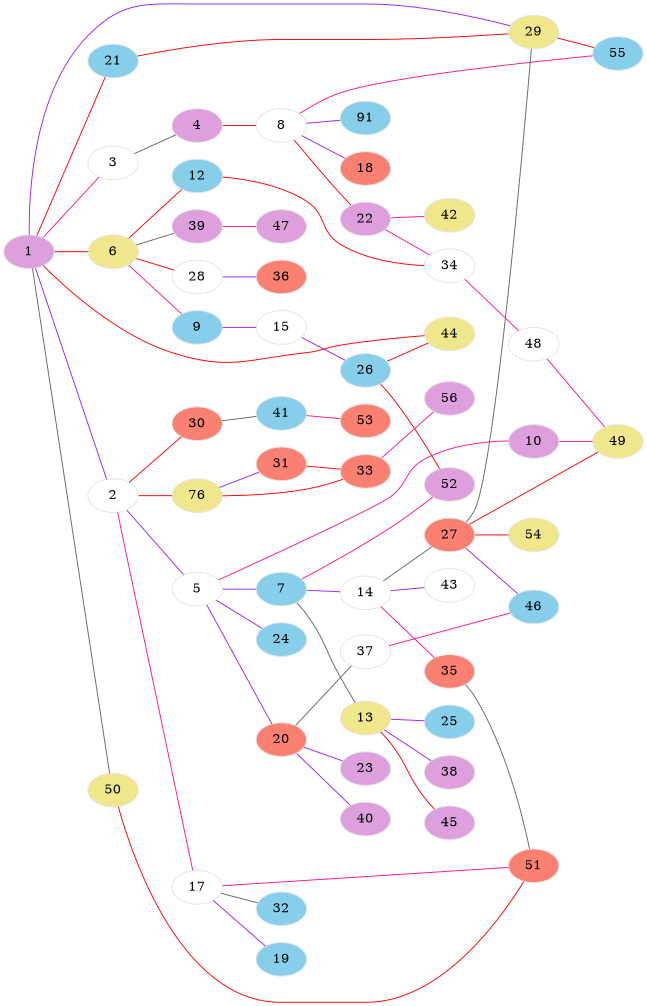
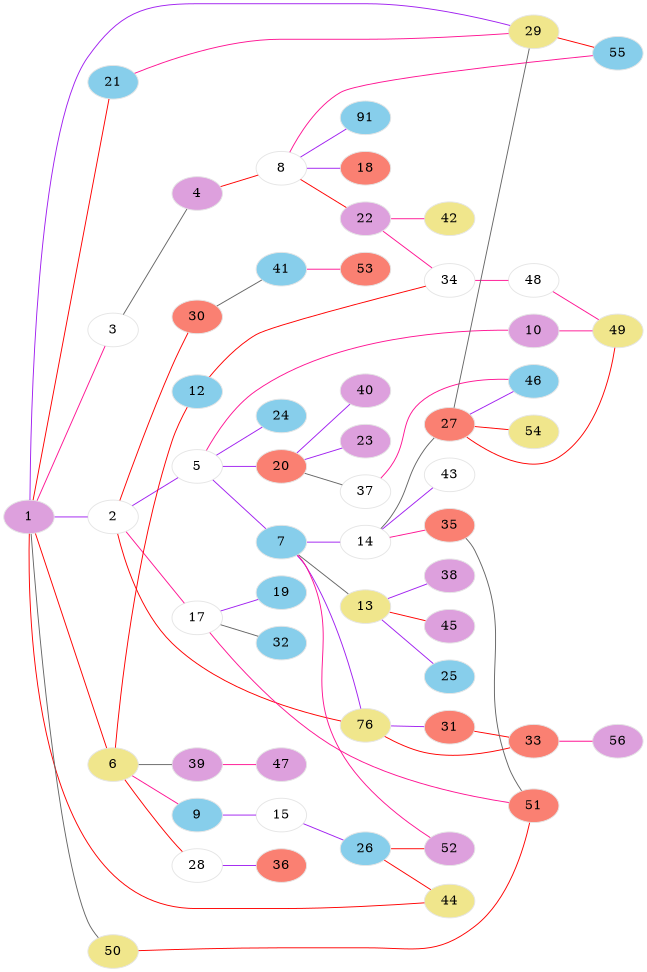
(322, 40) -> (319, 39)
none -> (336, 629)
